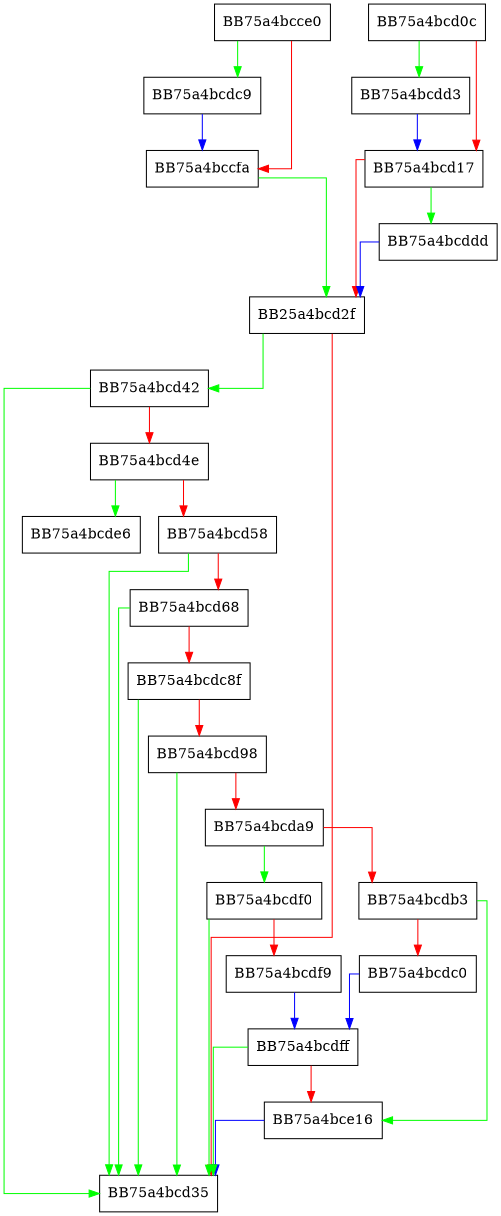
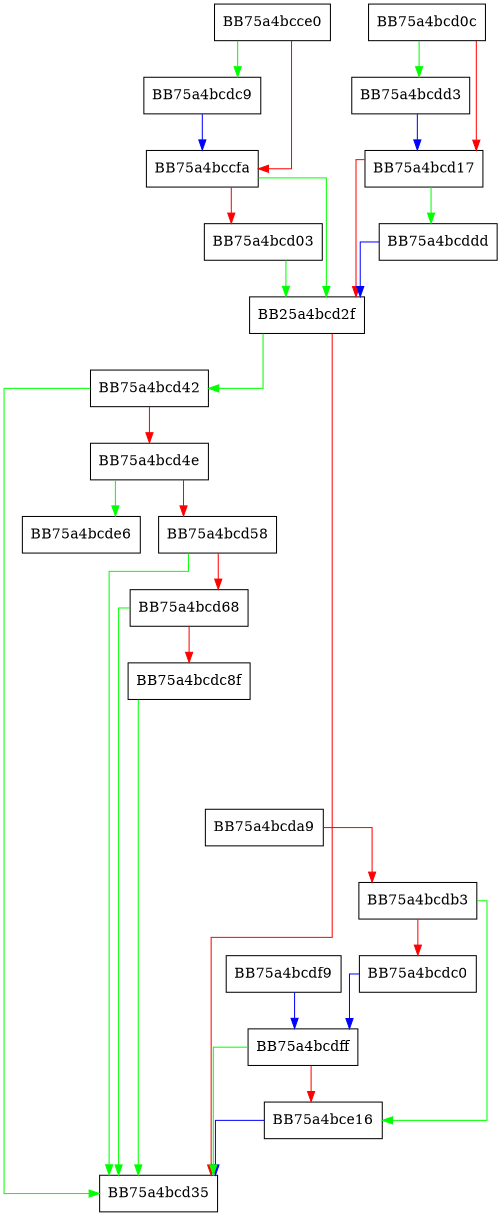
none -> (263, 242)
(207, 754) -> none
(264, 901) -> none
